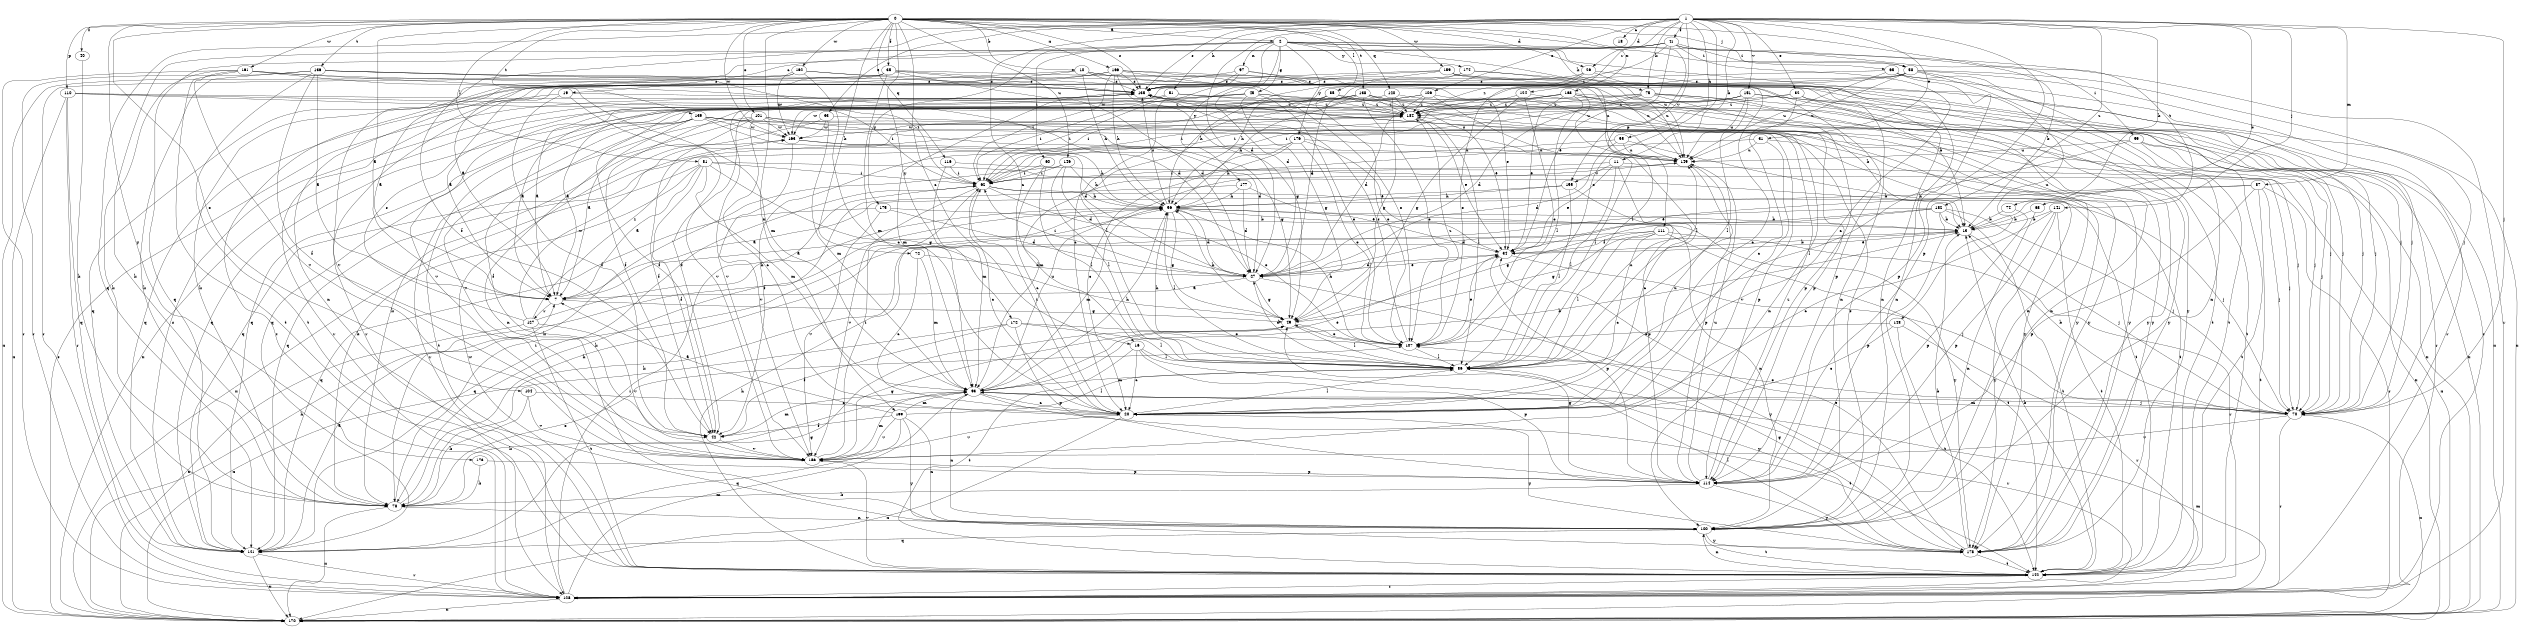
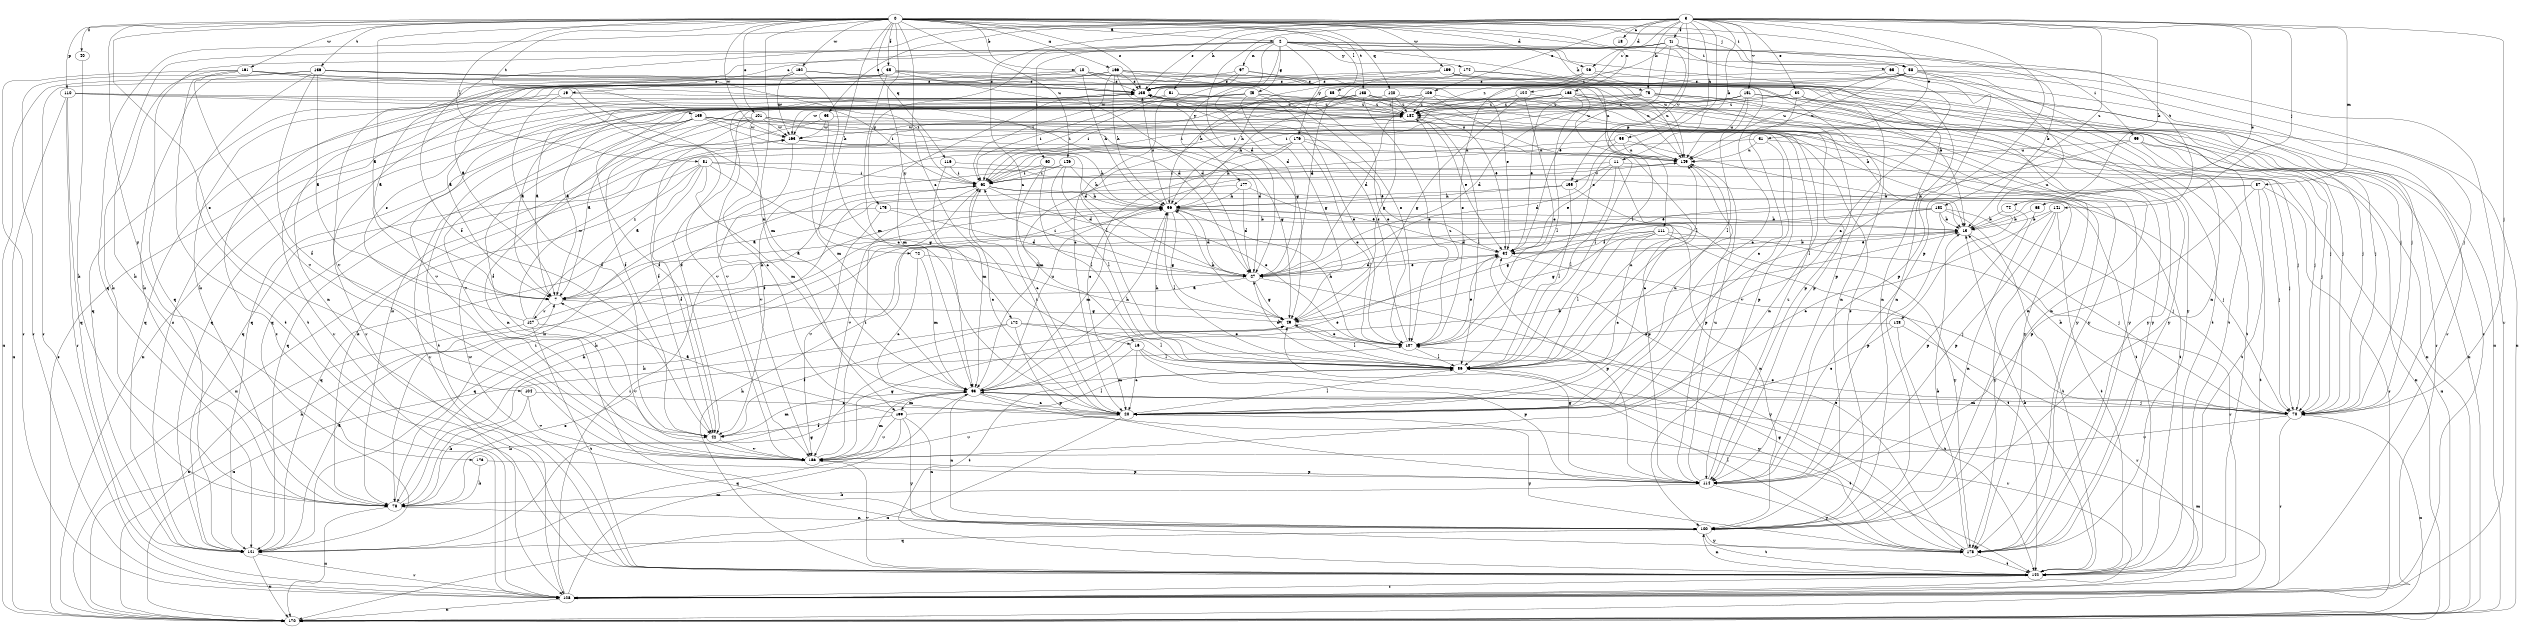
(1686, 19) -> (1686, 19)
(1733, 59) -> (1409, 23)
(933, 398) -> (933, 395)
